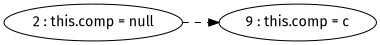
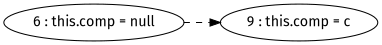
(93, 23) -> (94, 23)
